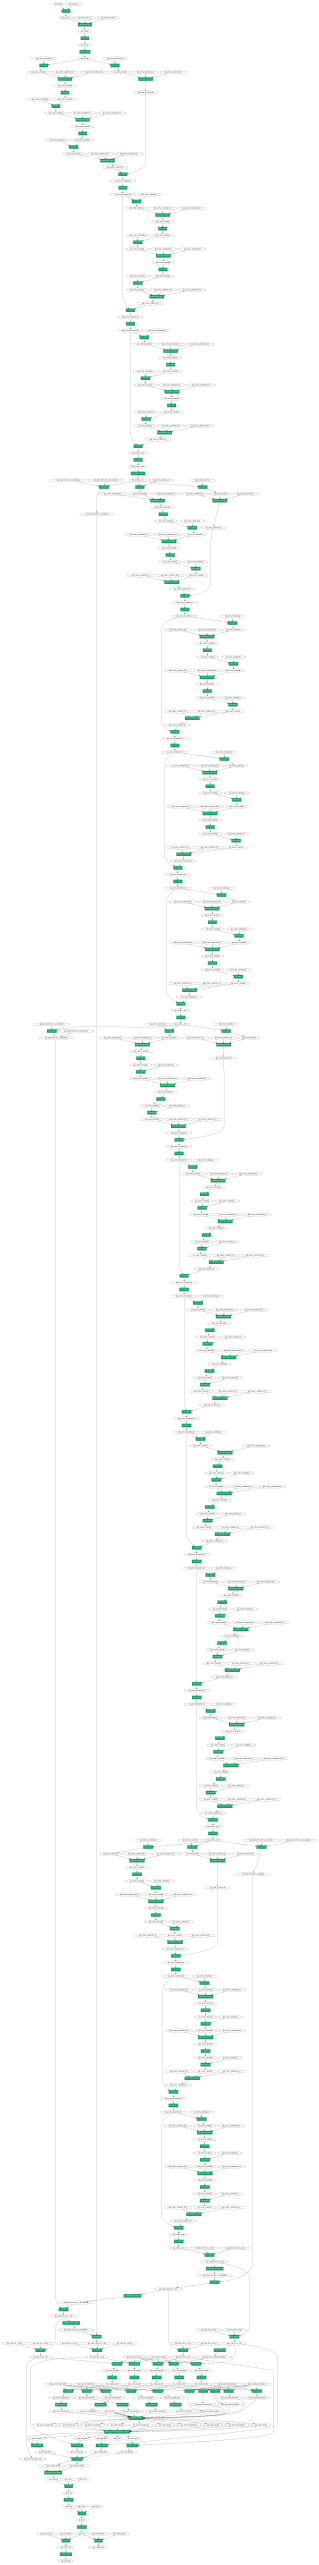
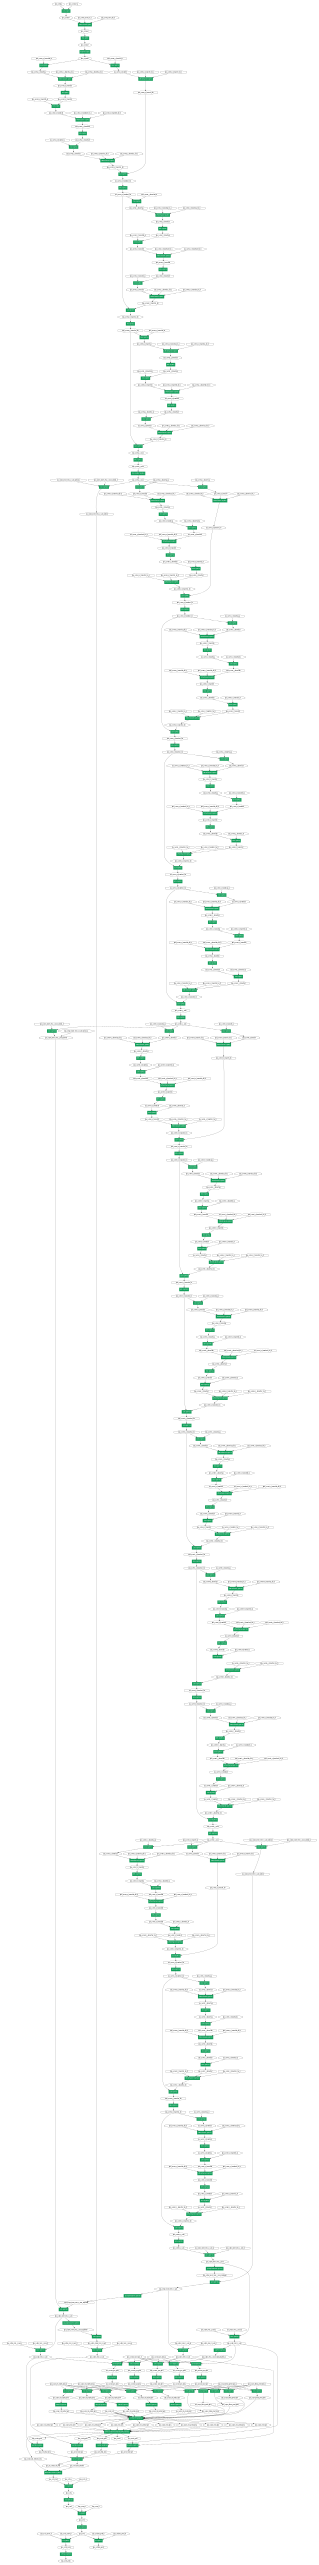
none -> (227, 1446)
(214, 1663) -> none
